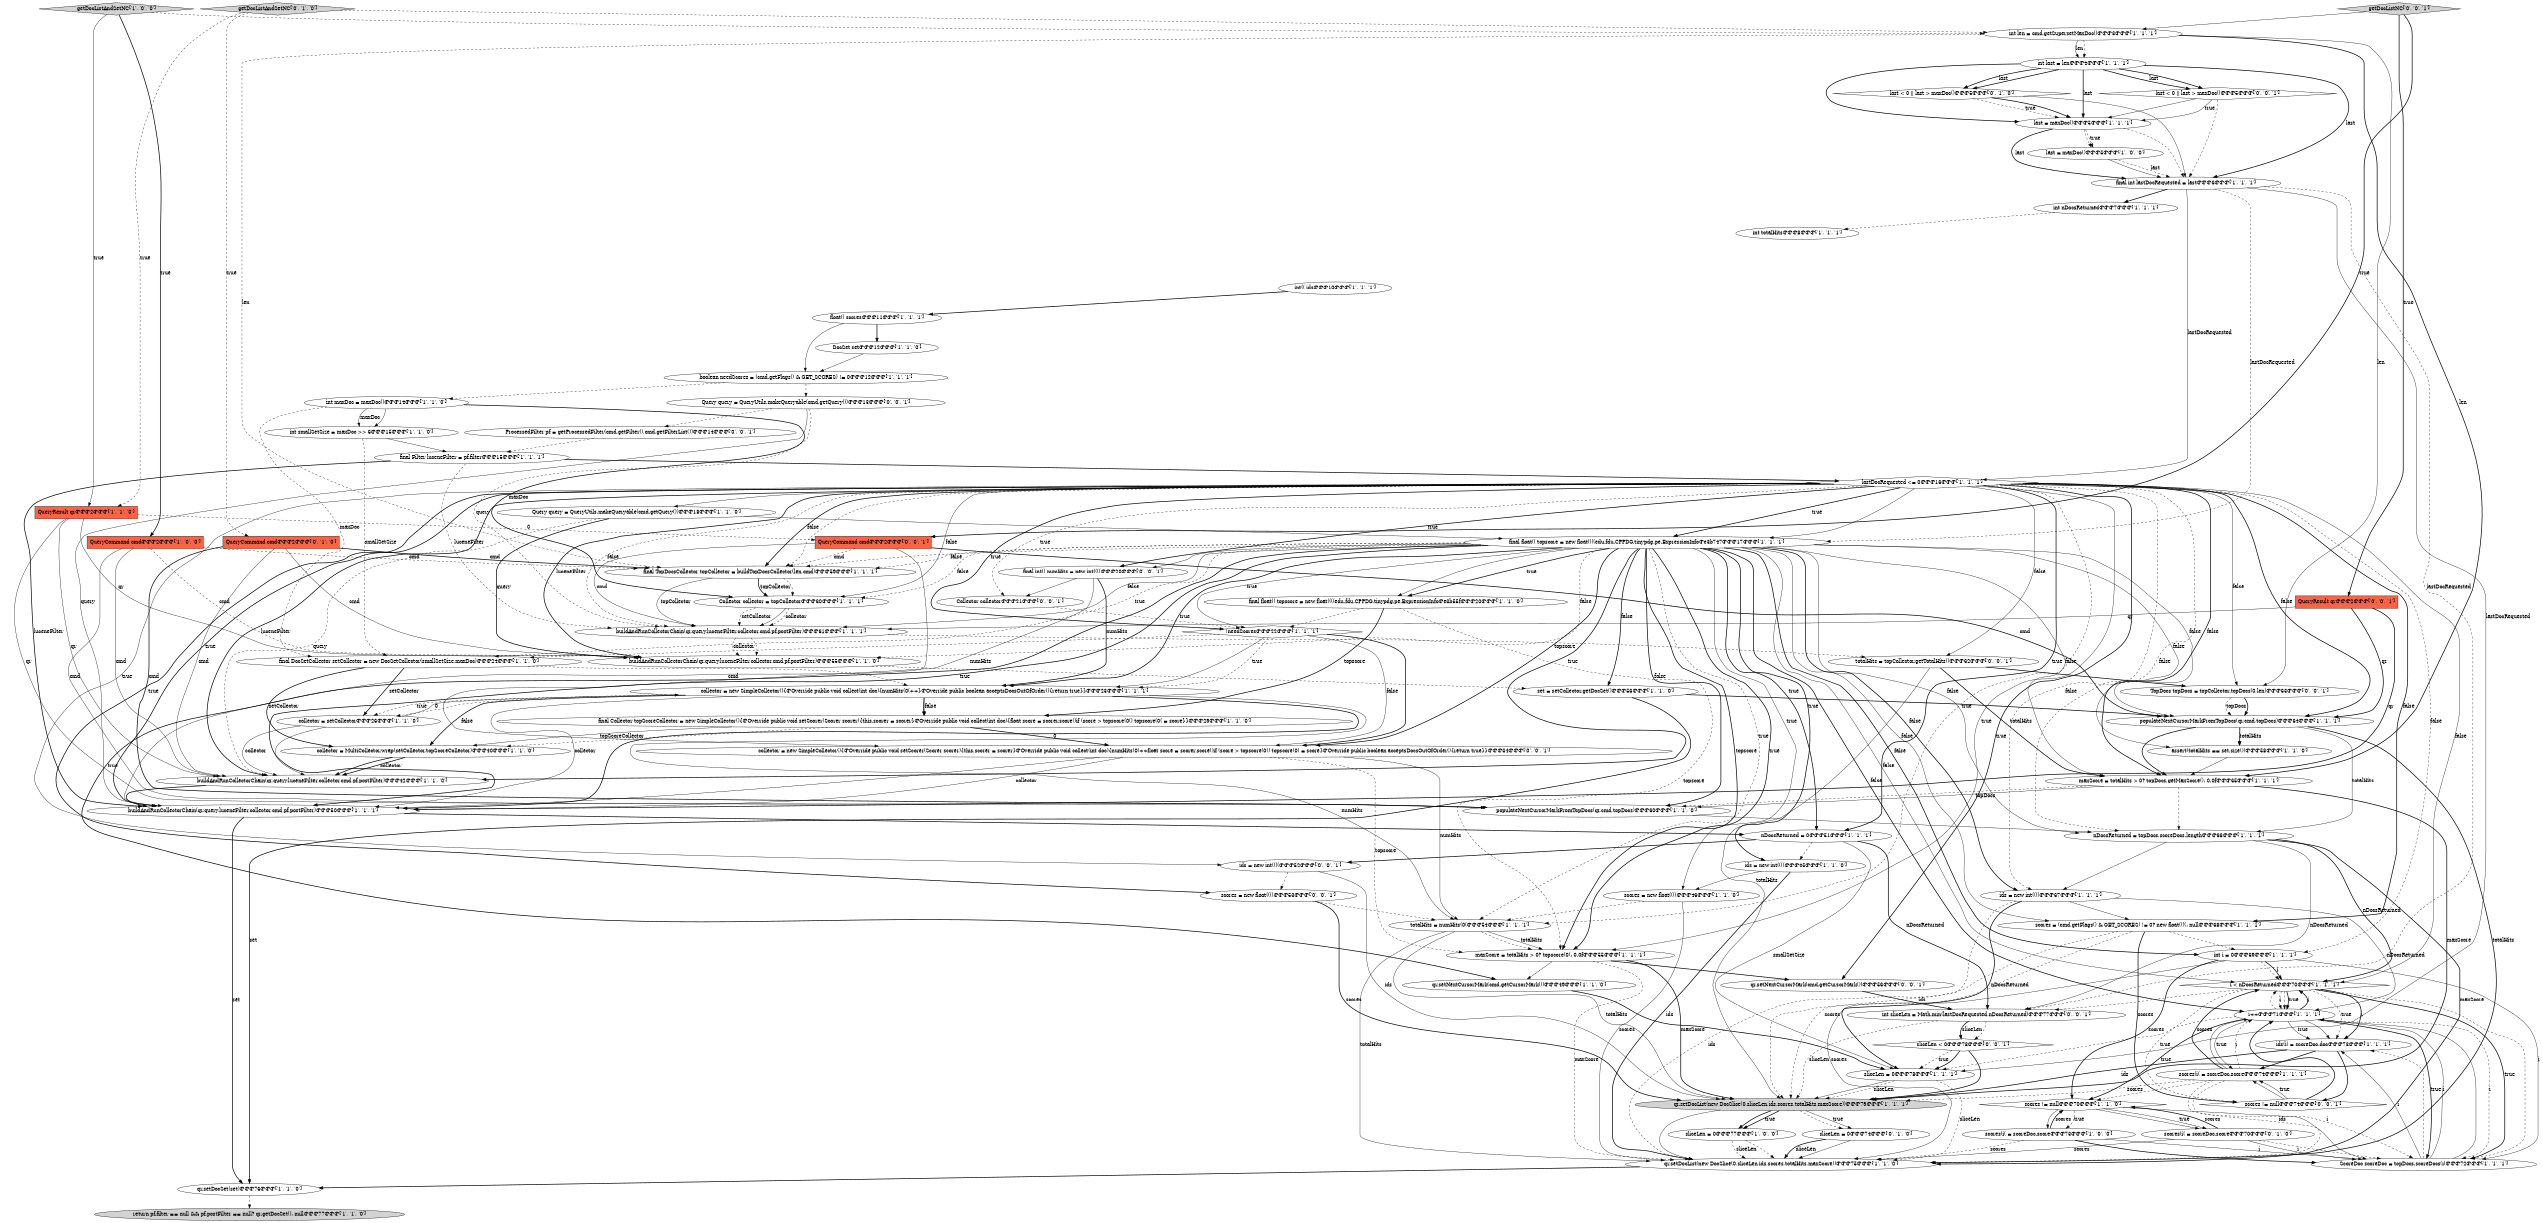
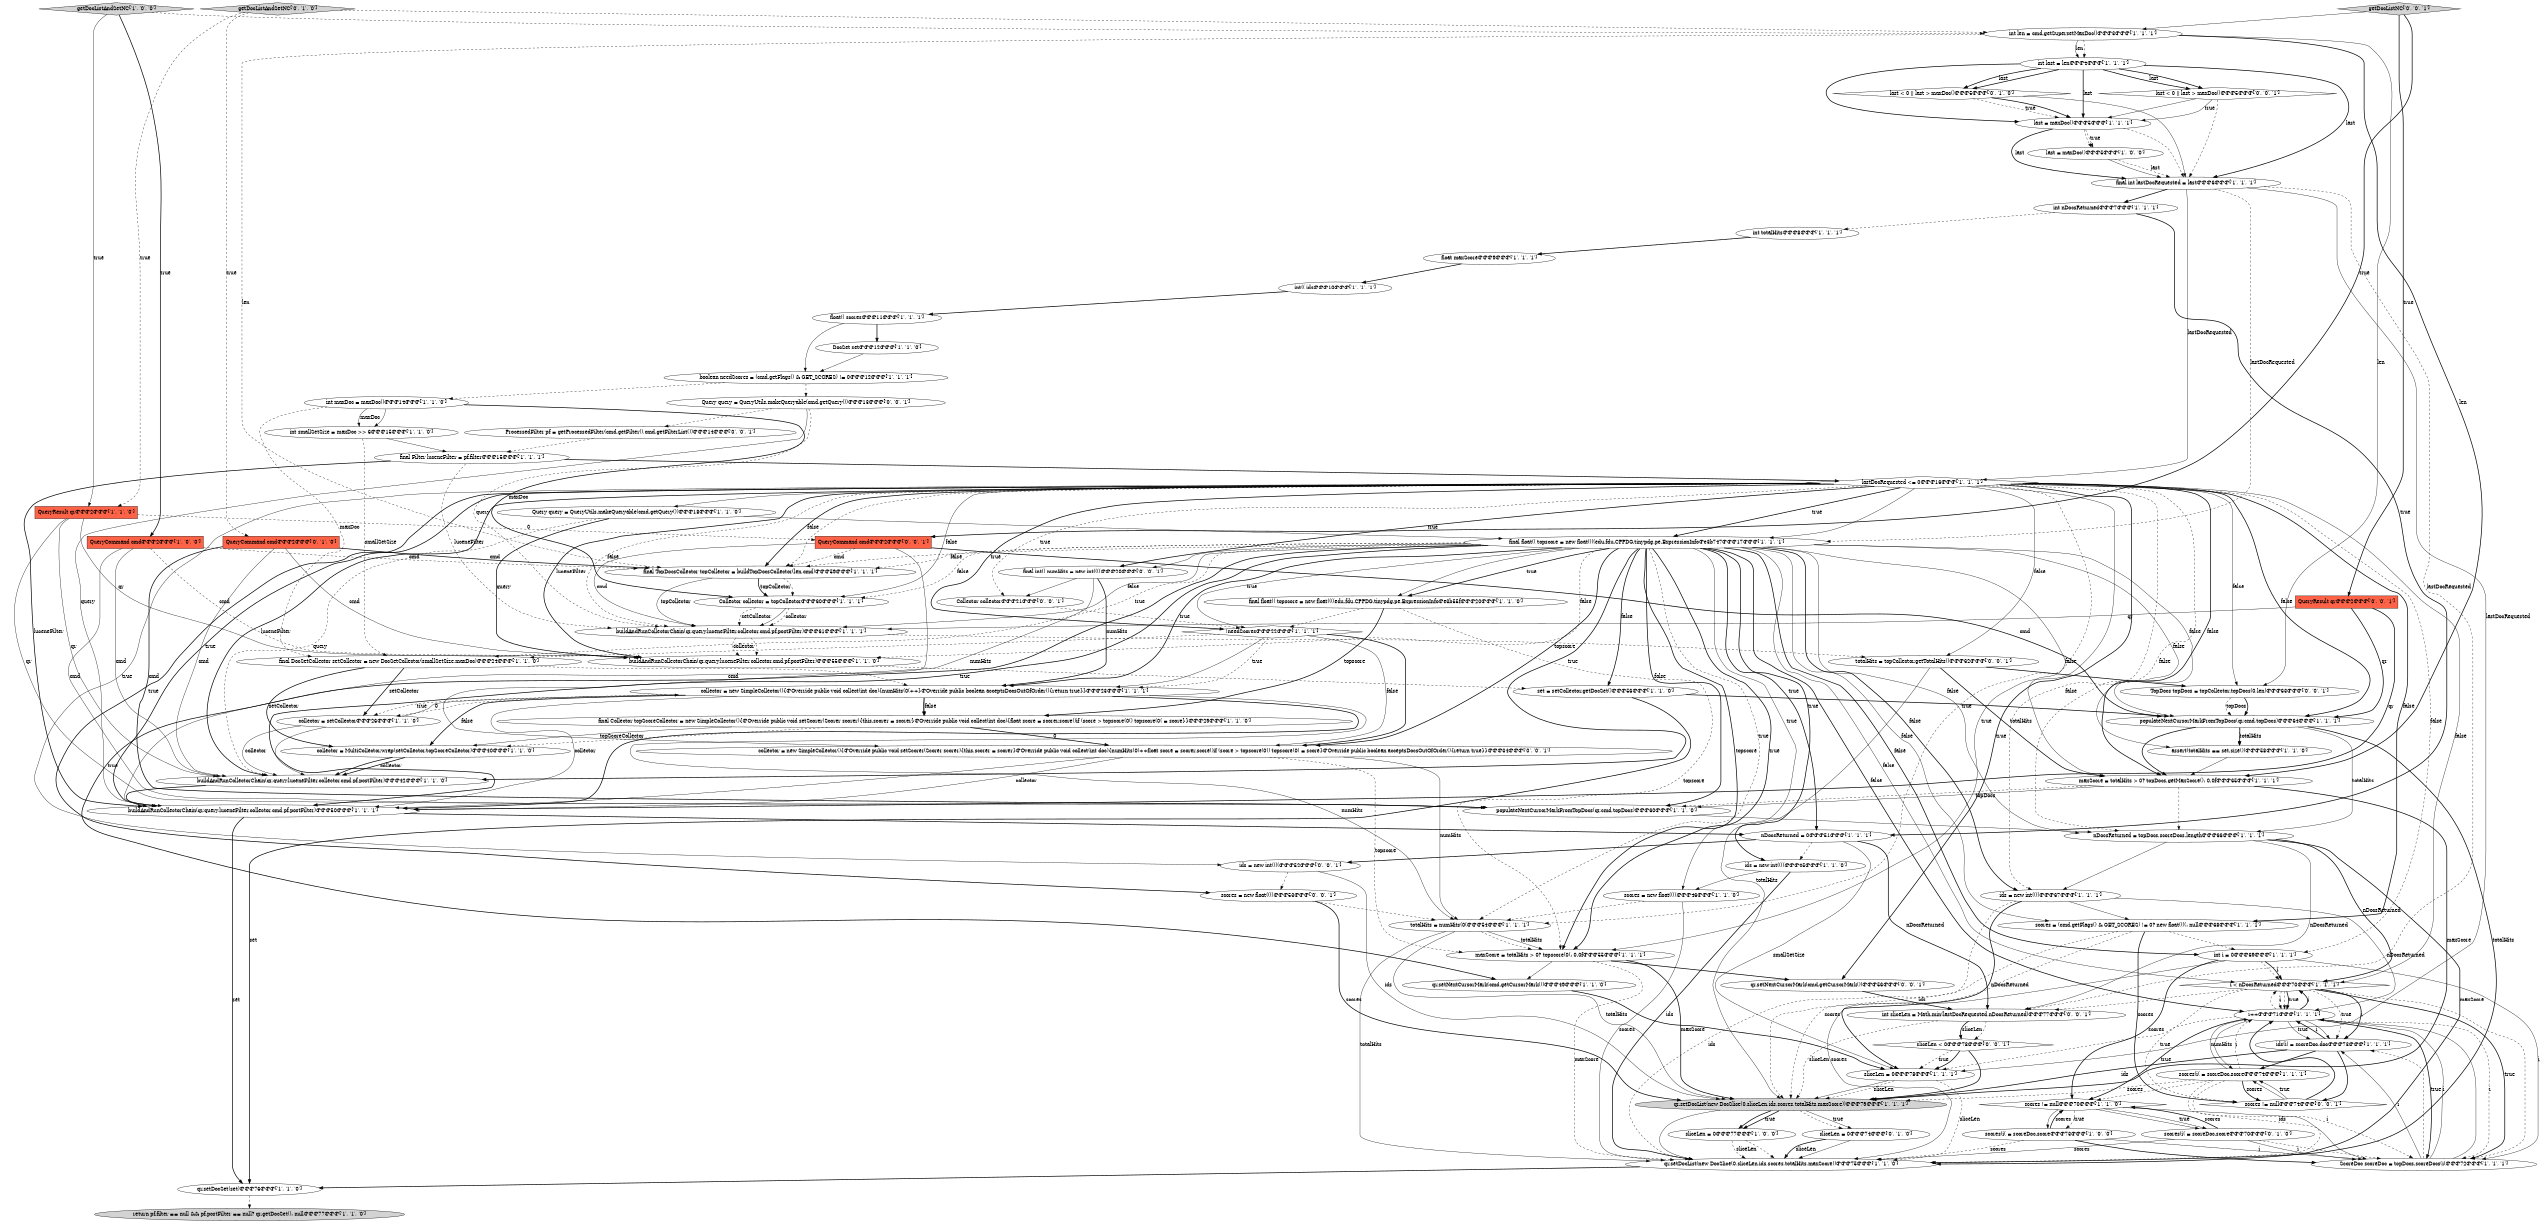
none -> (1489, 258)
(2013, 674) -> (2447, 681)
(2199, 1024) -> (2247, 1092)
none -> (2313, 1030)
(2222, 1045) -> (2222, 1045)
